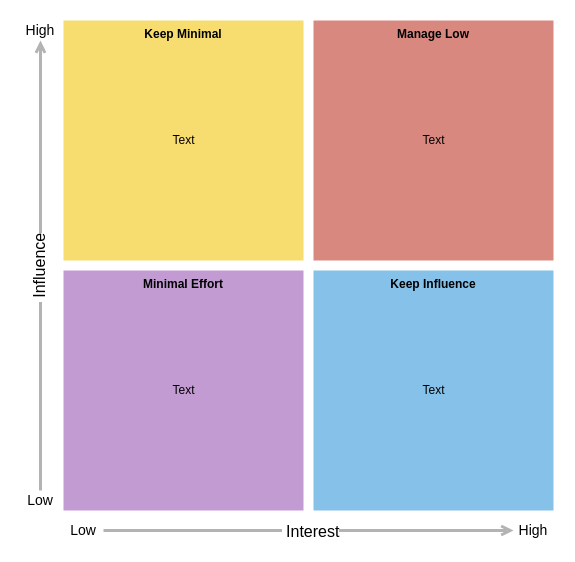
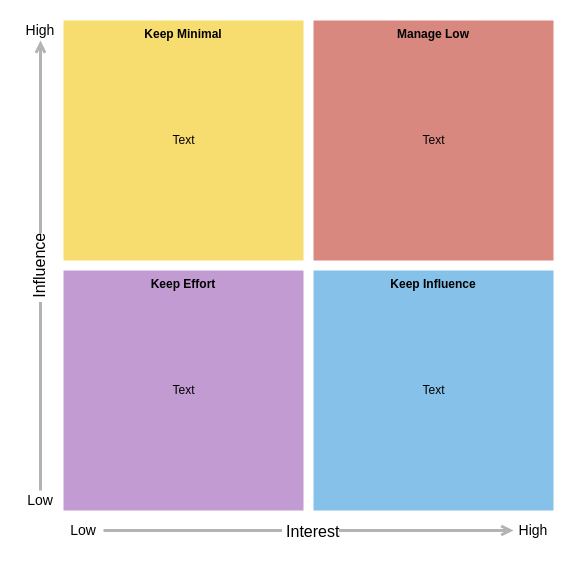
(184, 285) -> (184, 285)
